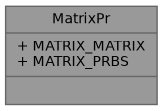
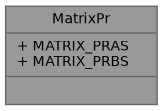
(81, 46) -> (73, 46)
